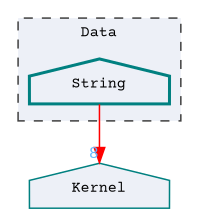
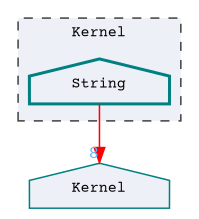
(99, 32) -> (99, 32)
